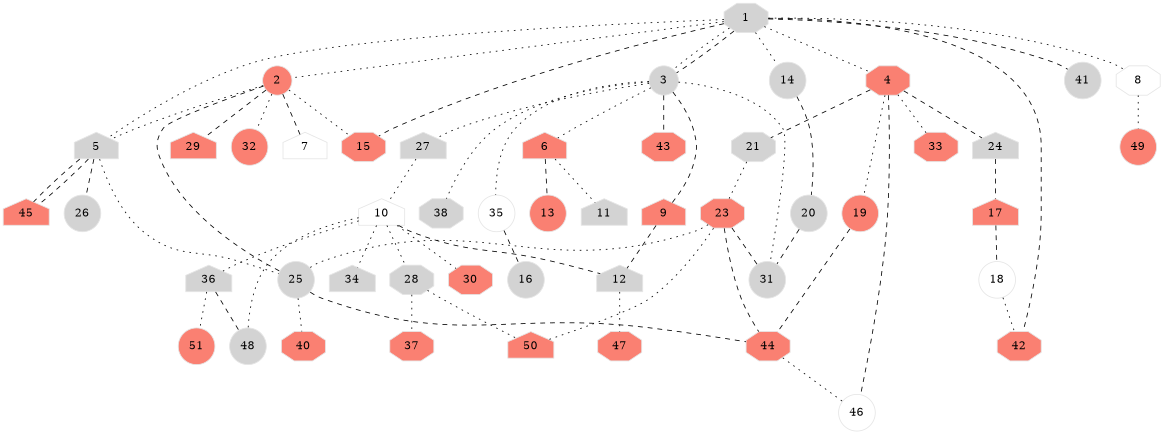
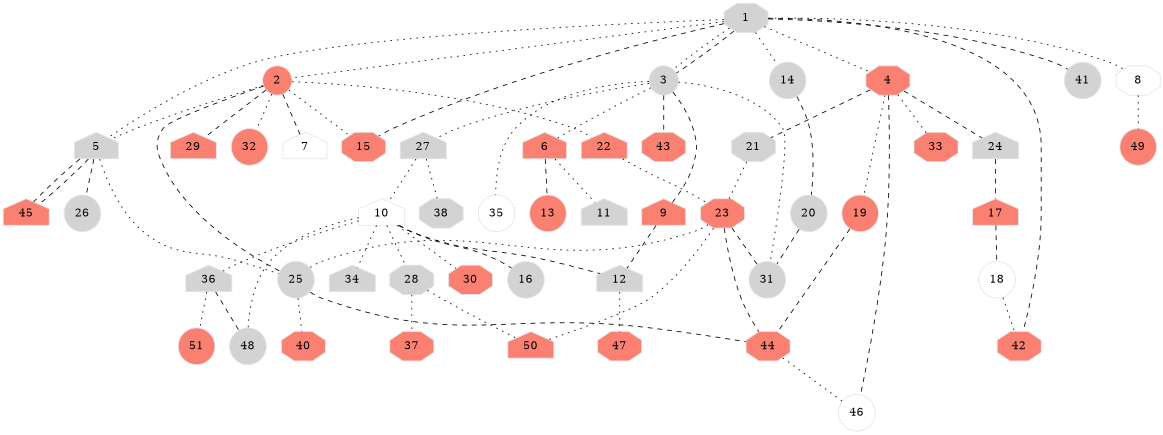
(517, 115) -> (432, 179)
none -> (604, 147)
(508, 240) -> (456, 246)
